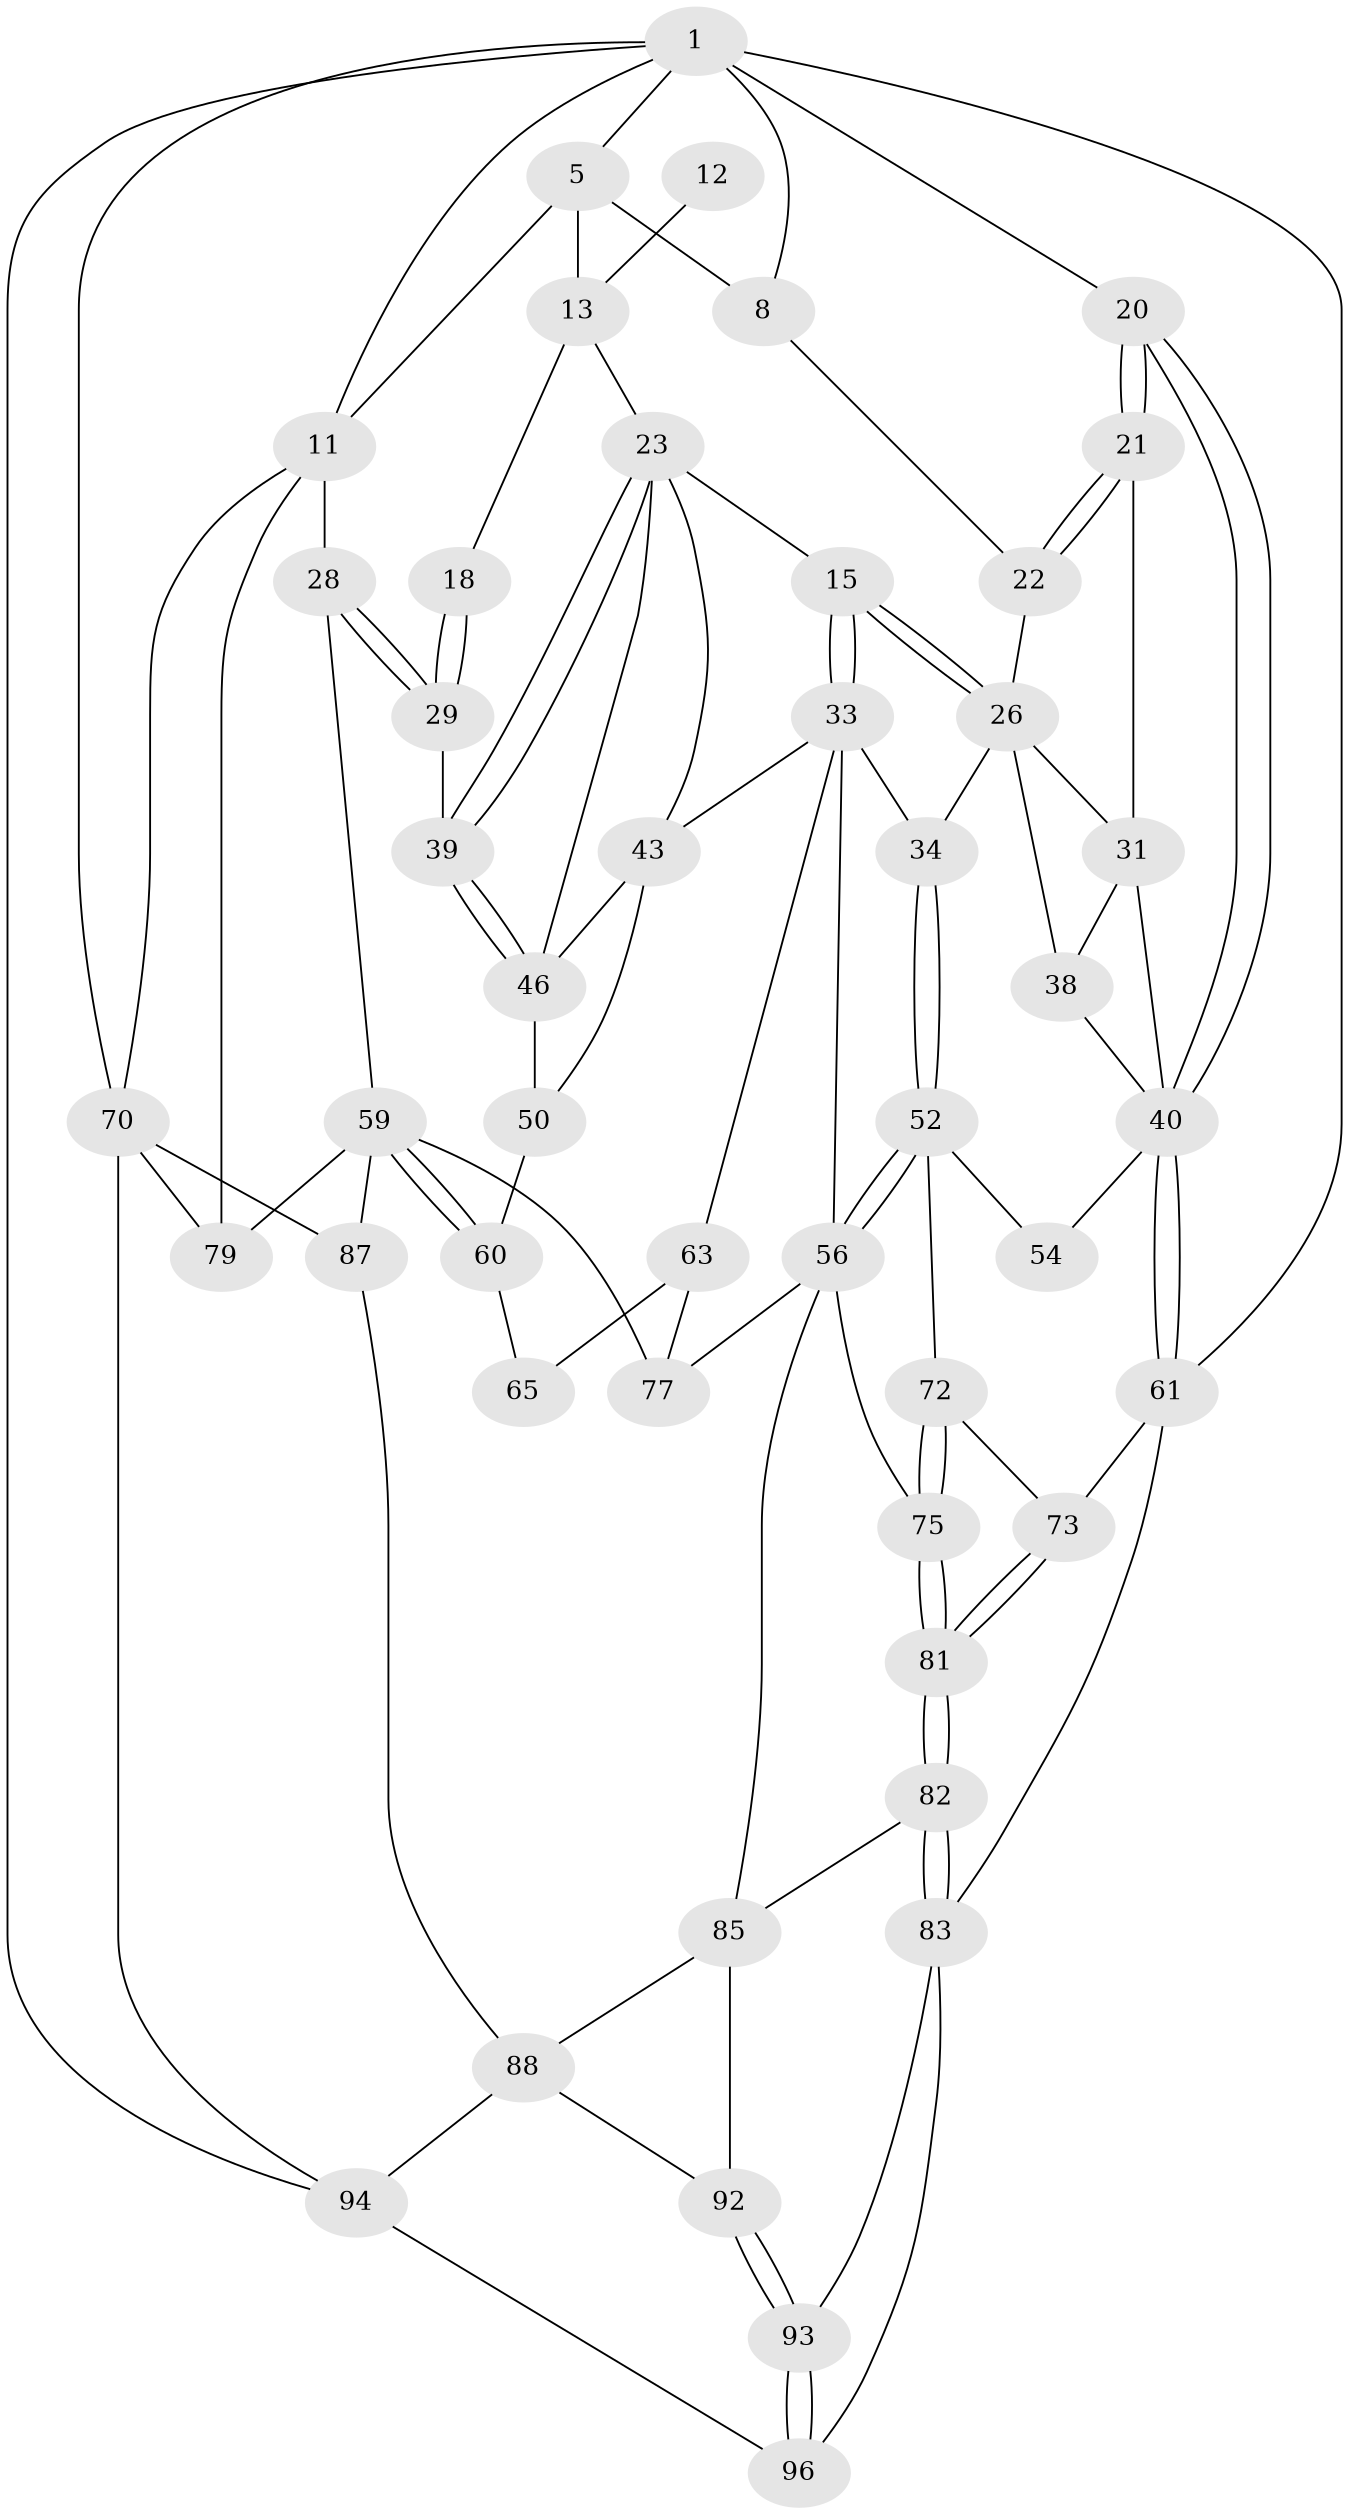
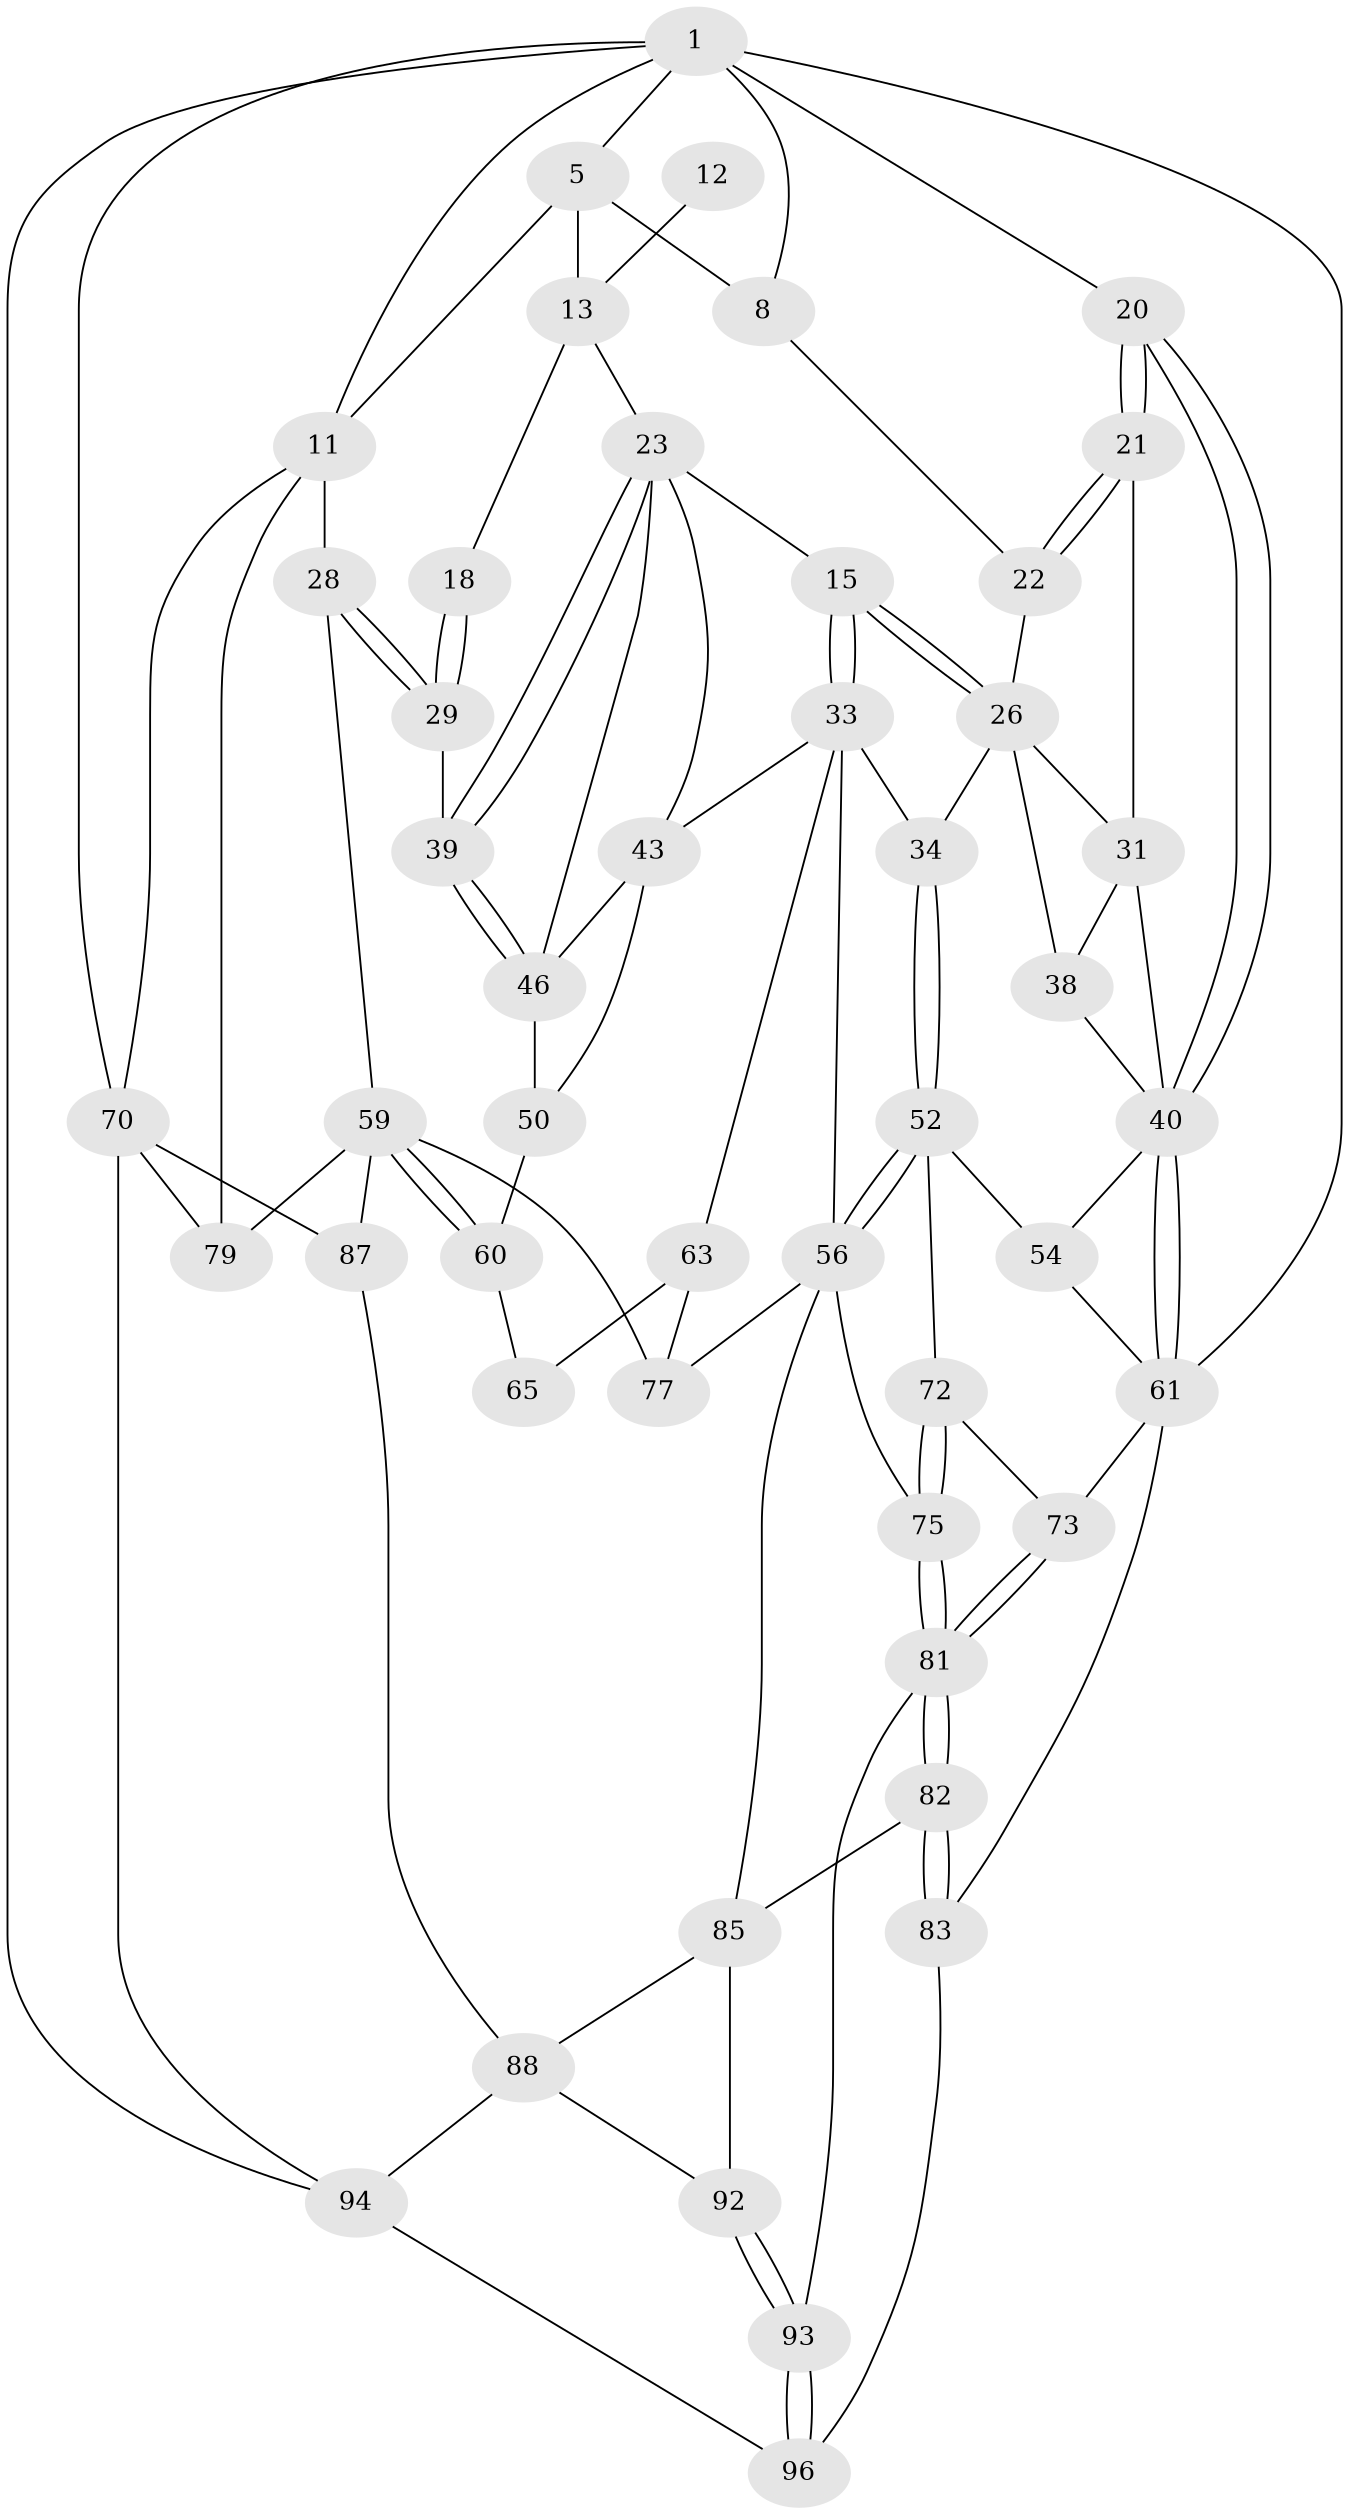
none -> (1107, 1325)
(892, 2142) -> (833, 1991)
